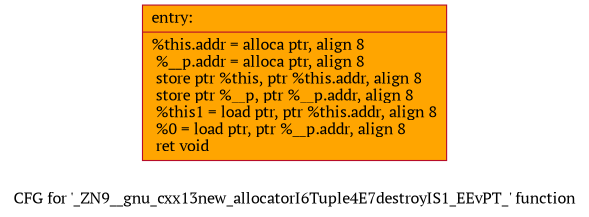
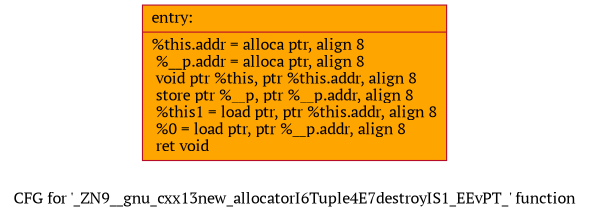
(287, 79) -> (284, 79)
